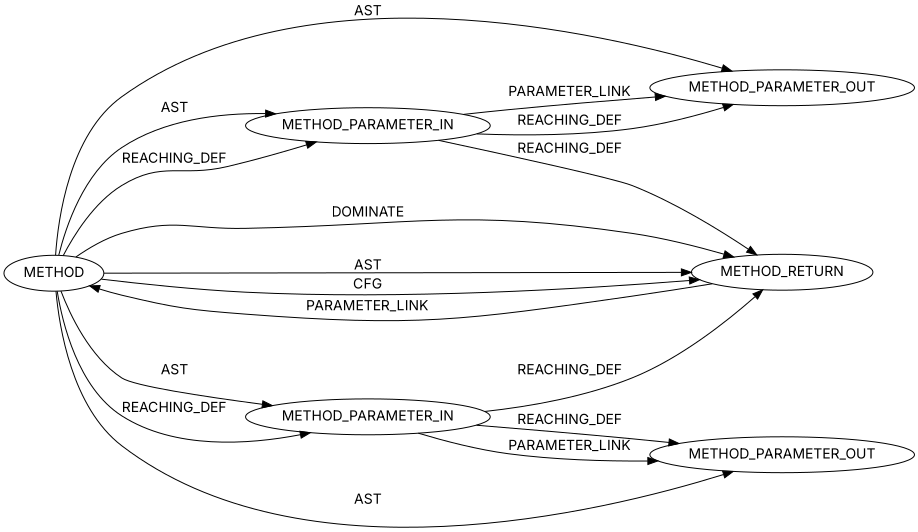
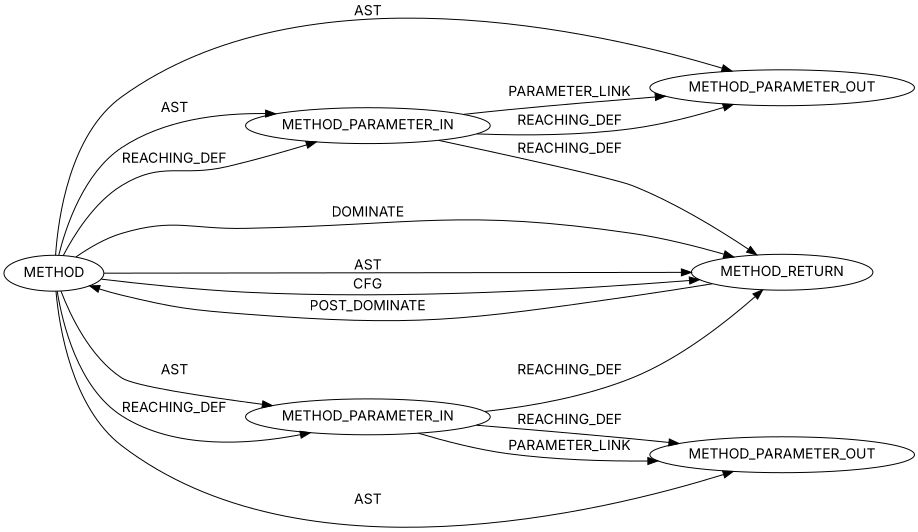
(368, 307) -> (368, 307)
